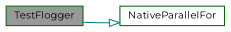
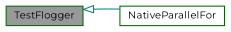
(96, 23) -> (107, 9)
